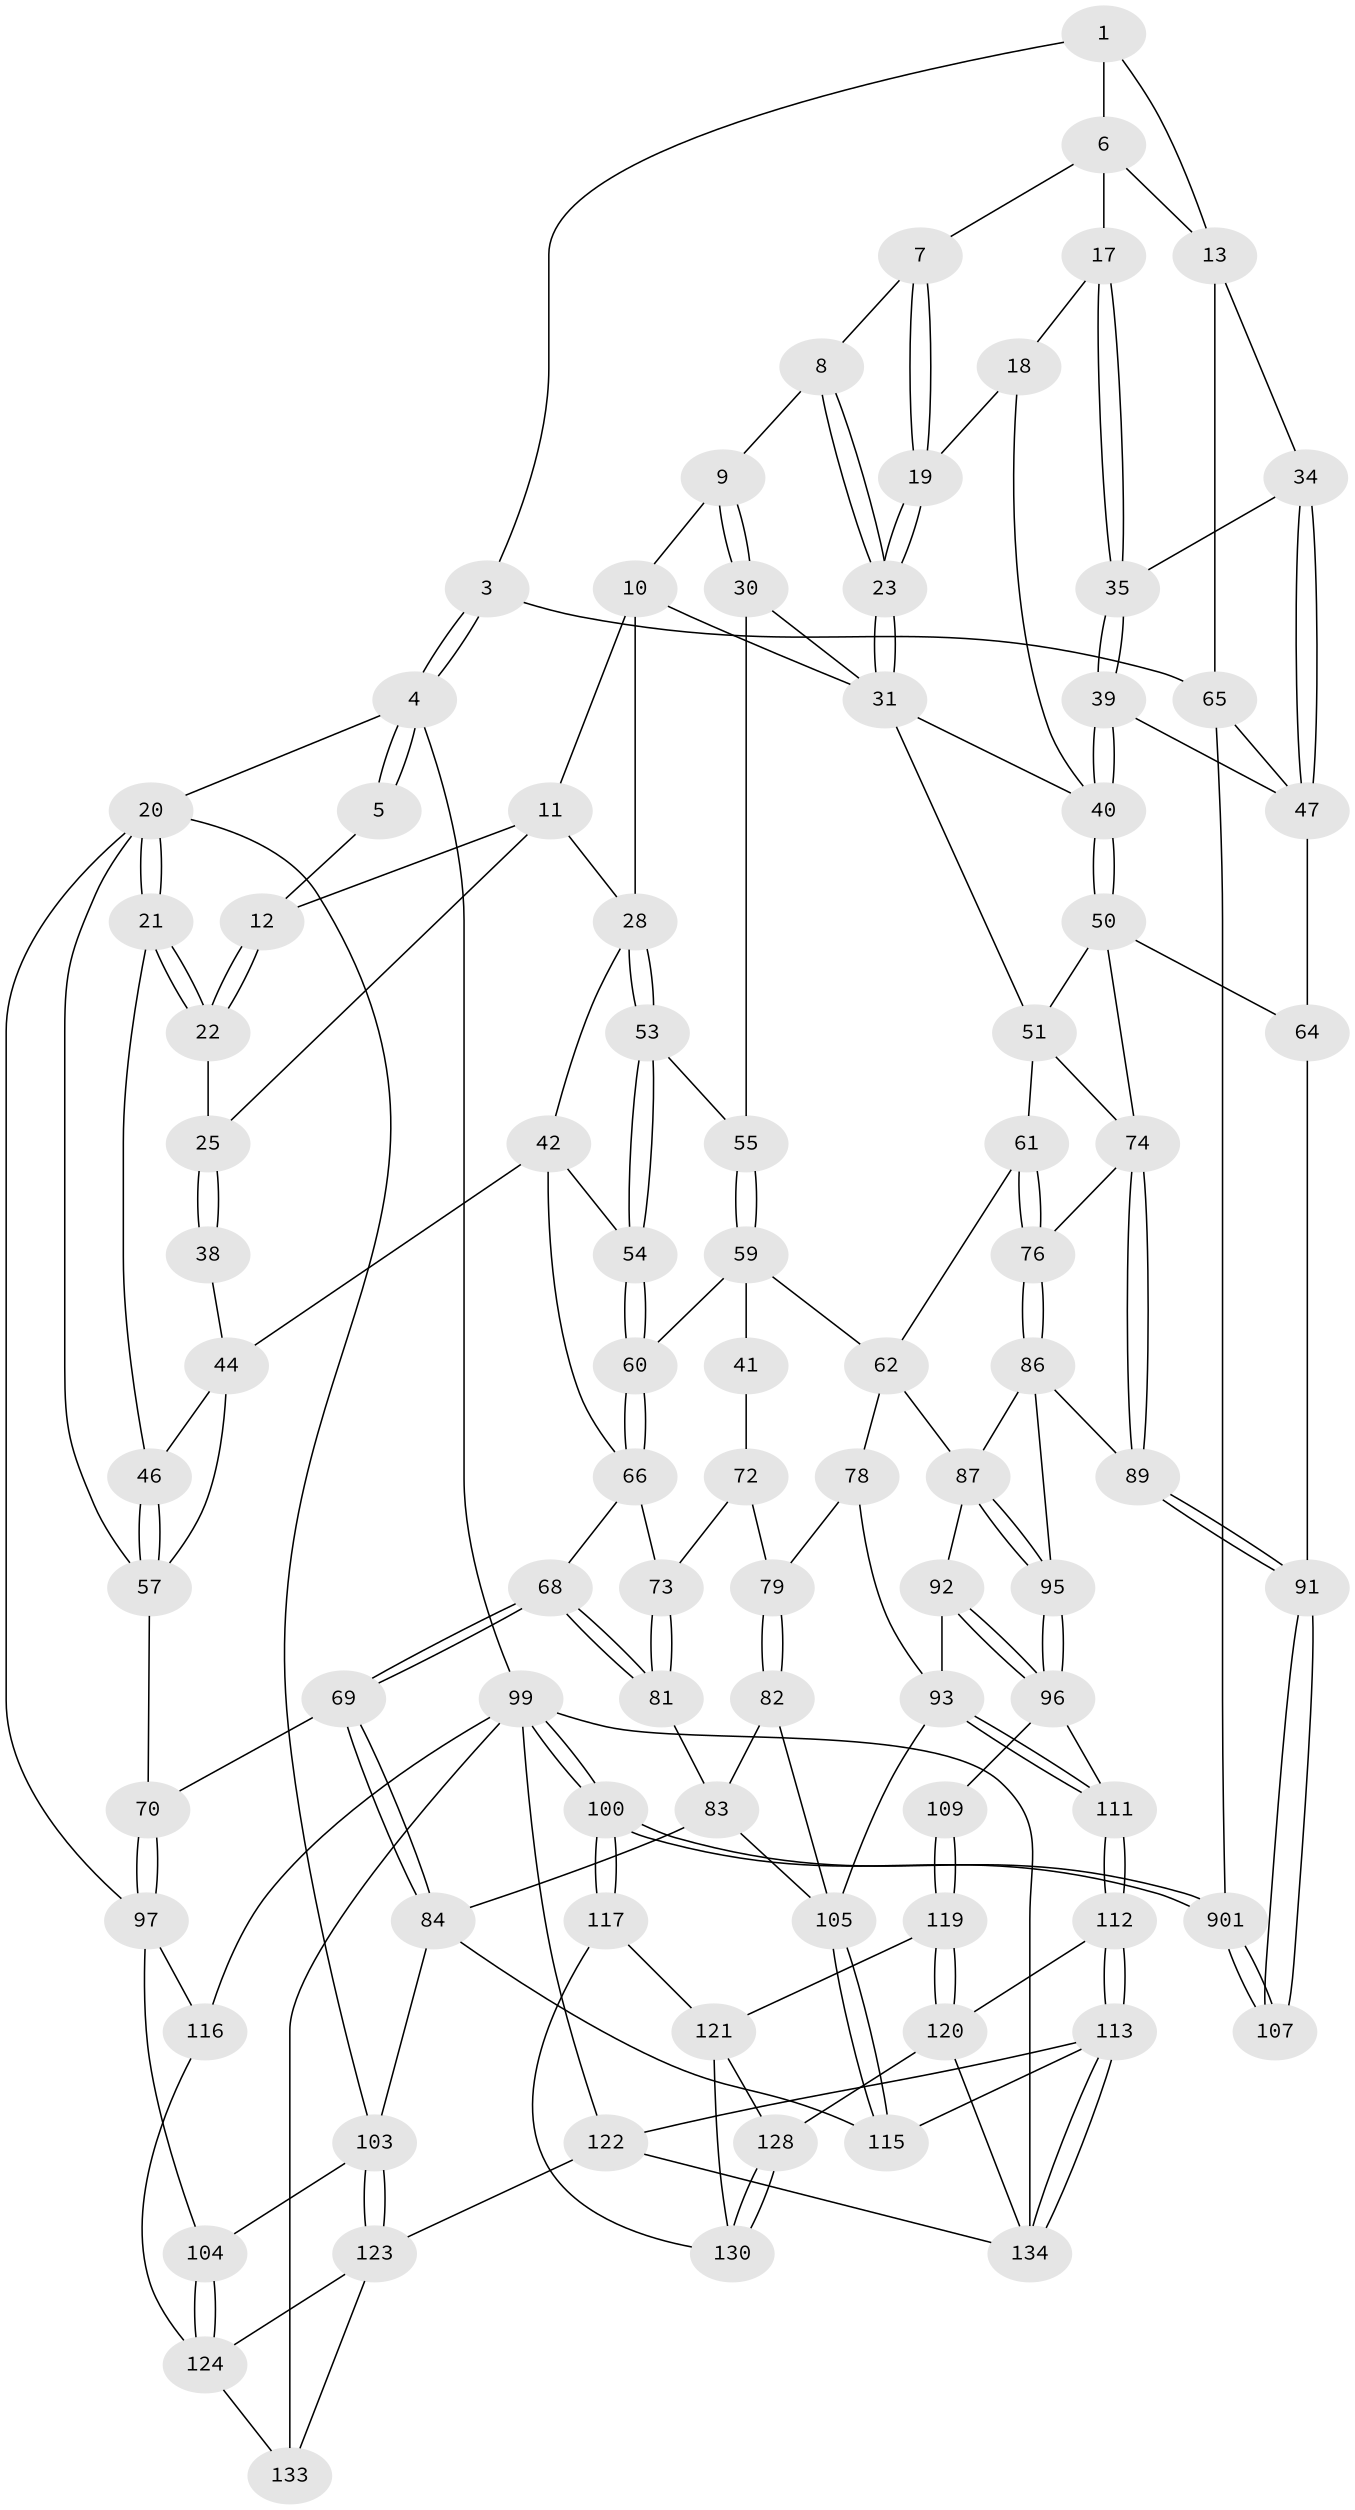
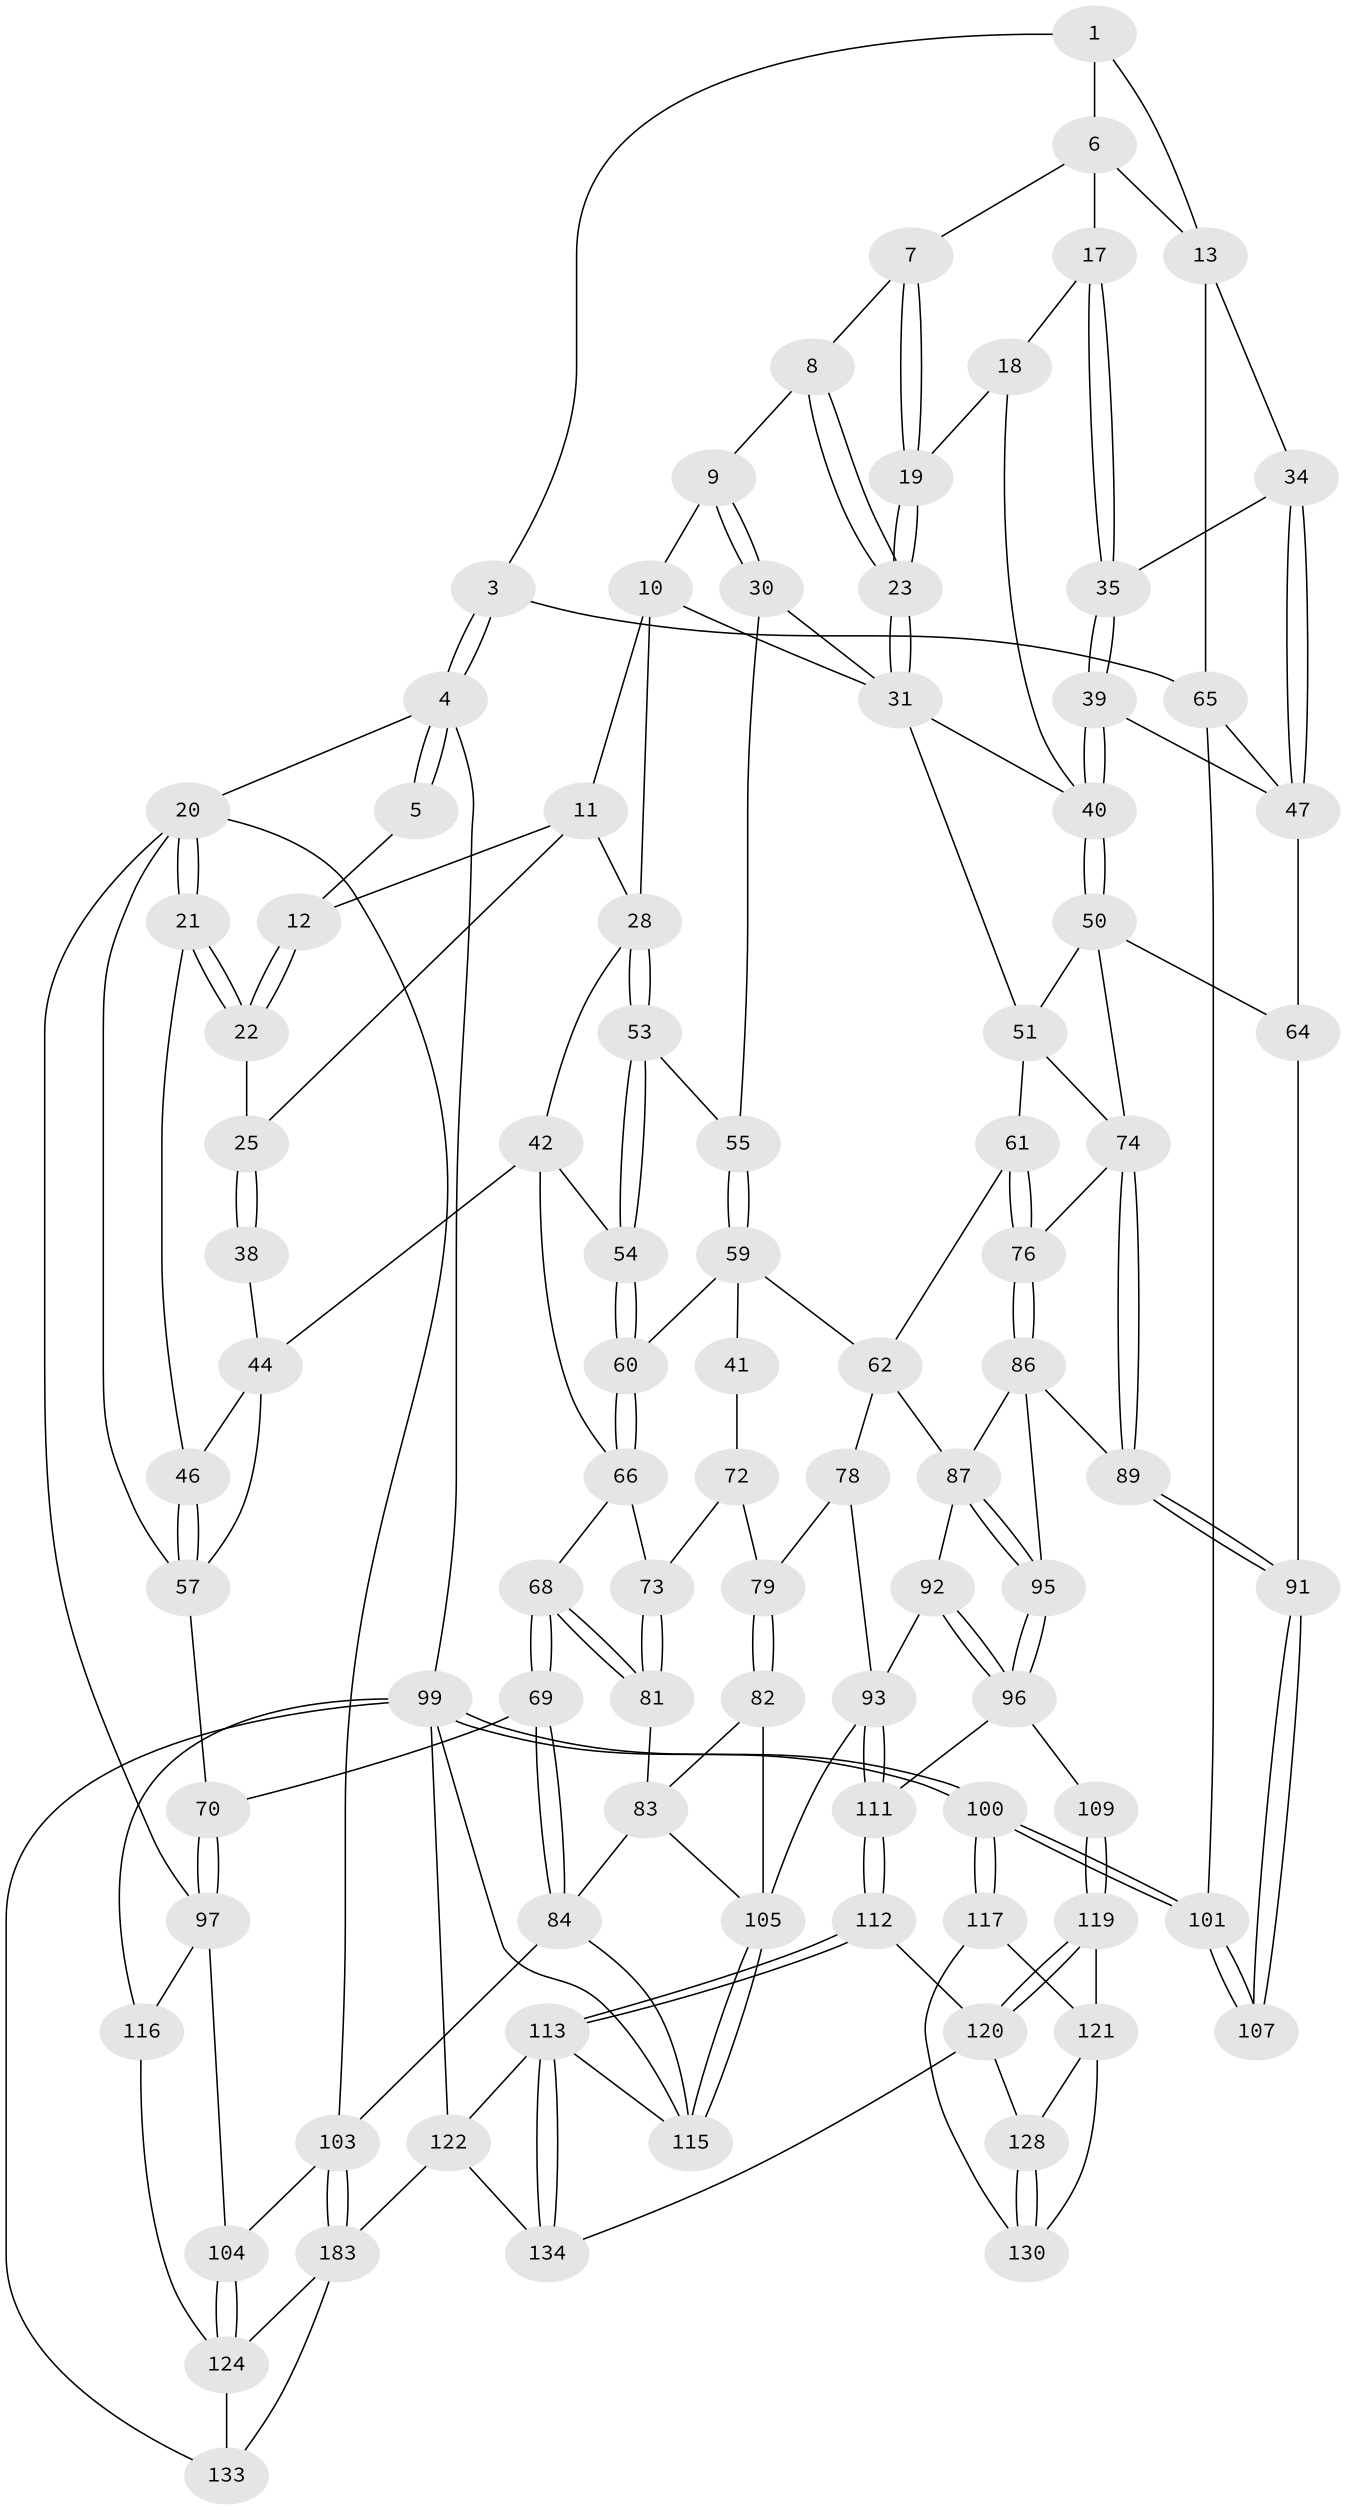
(1001, 1782) -> (511, 1956)
(1226, 1921) -> (1207, 1921)
(375, 2254) -> (338, 2254)
